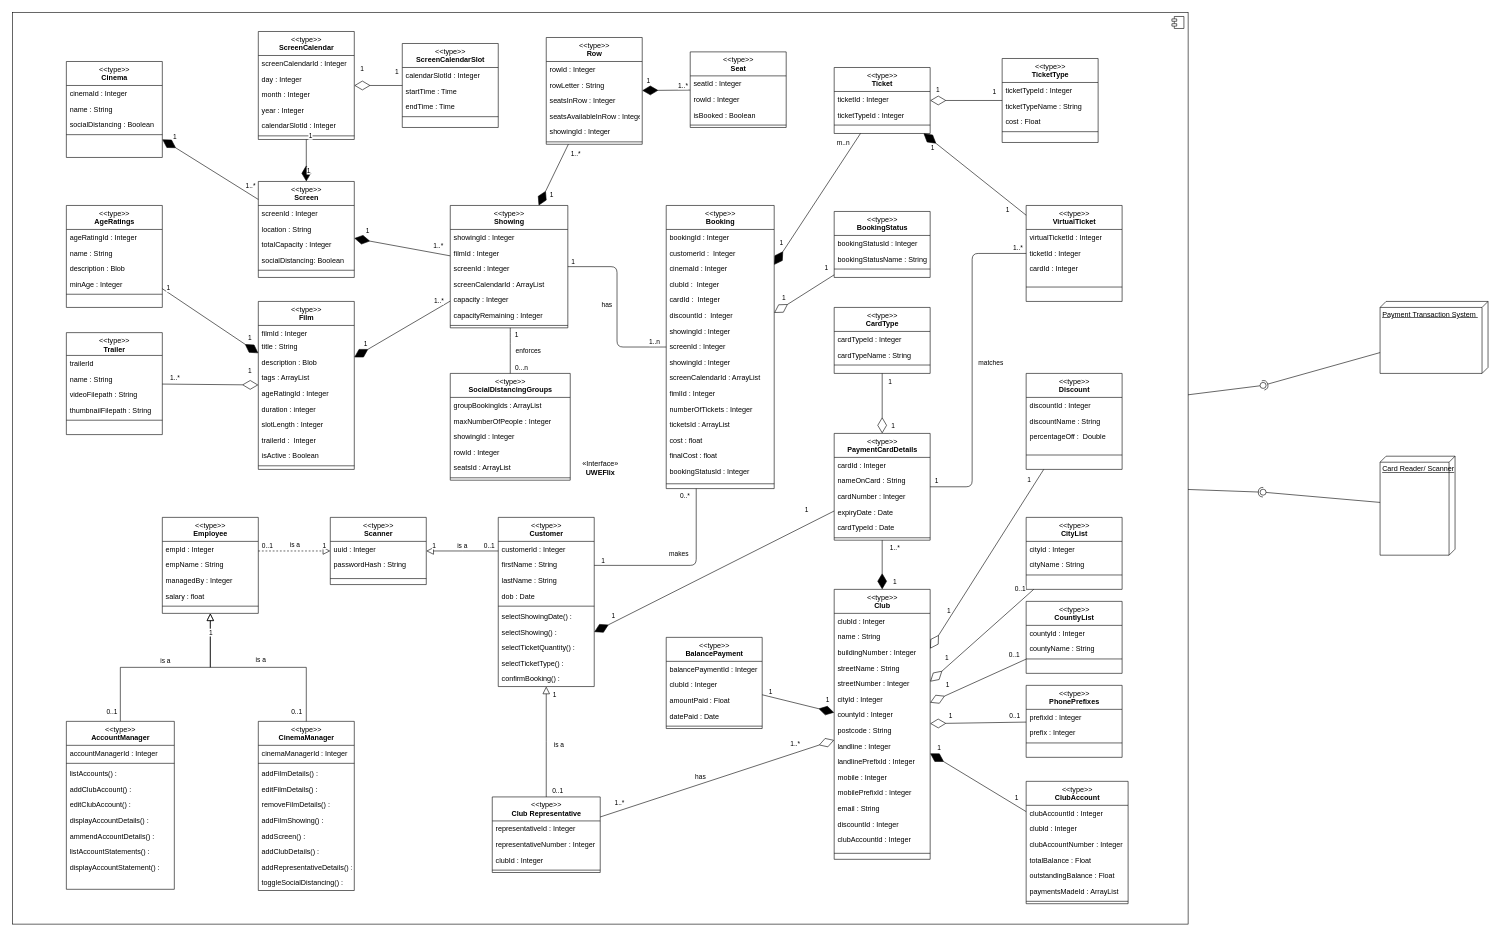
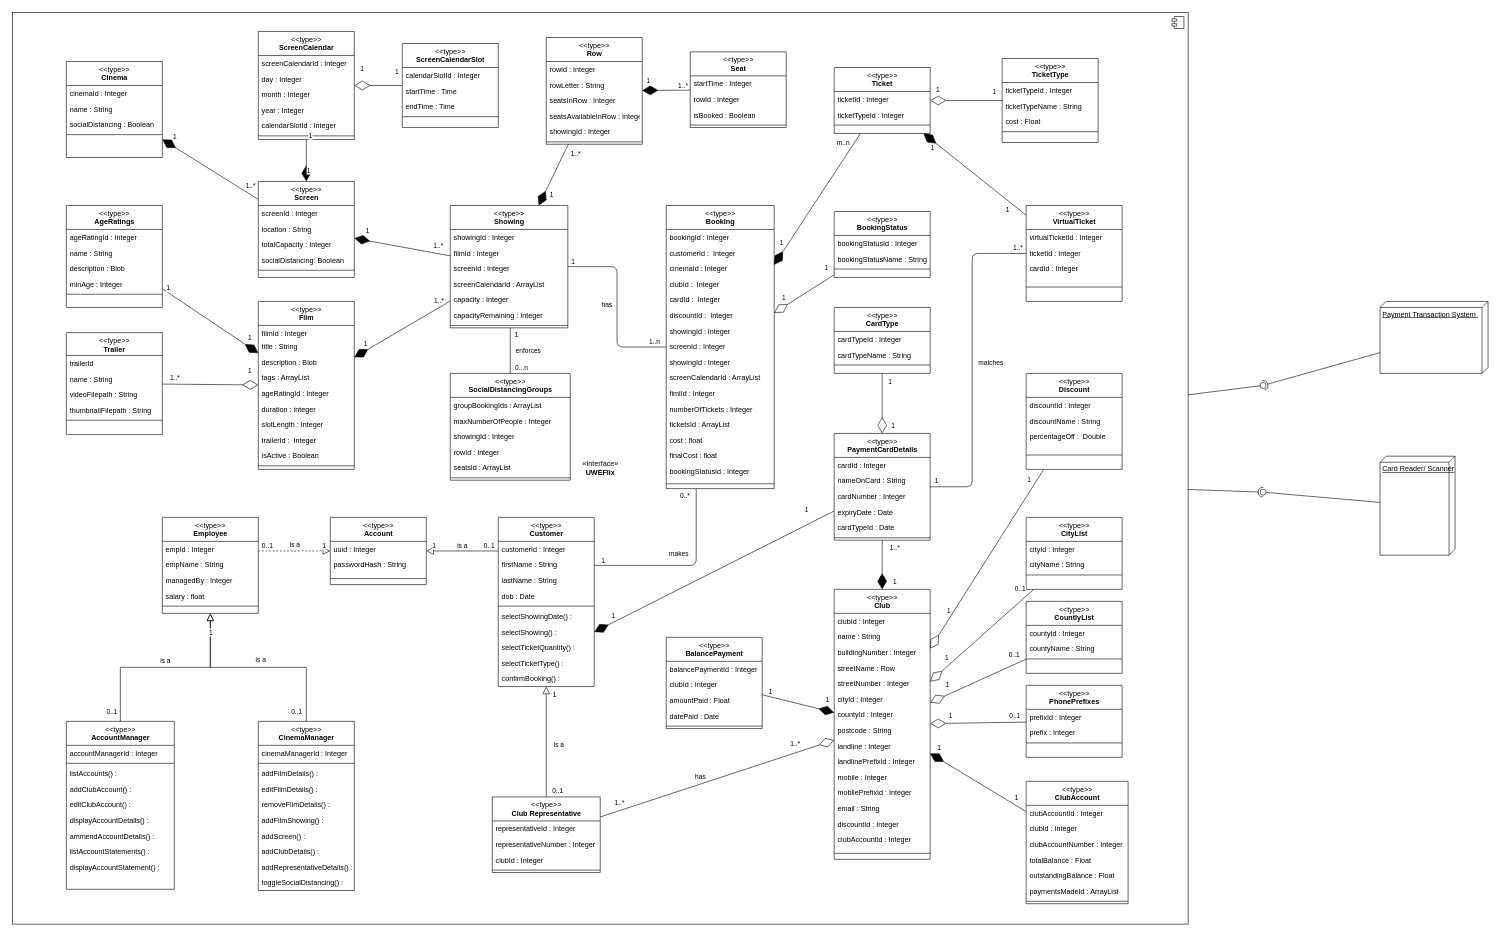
(723, 84) -> (728, 84)
(379, 530) -> (379, 530)
(872, 668) -> (867, 668)
